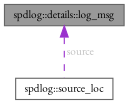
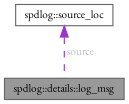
(64, 58) -> (64, 58)
